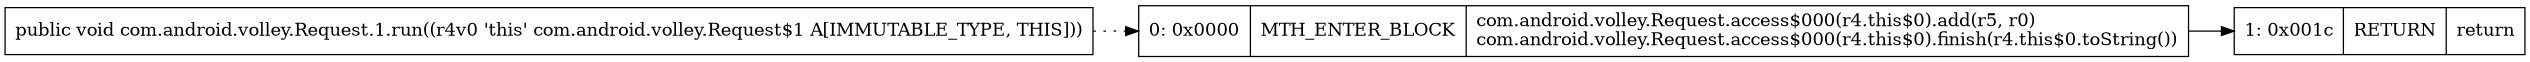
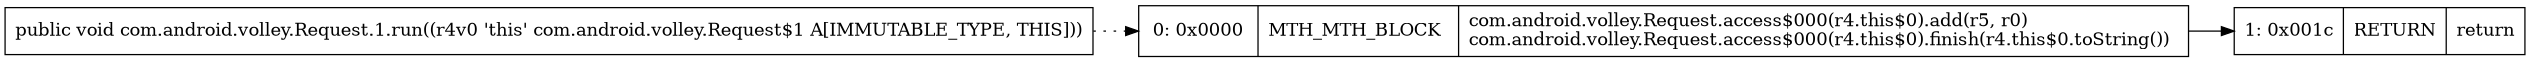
(1358, 30) -> (1354, 30)
